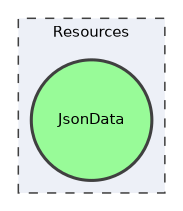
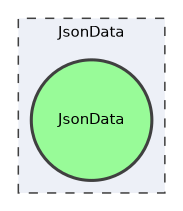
(92, 33) -> (92, 33)
